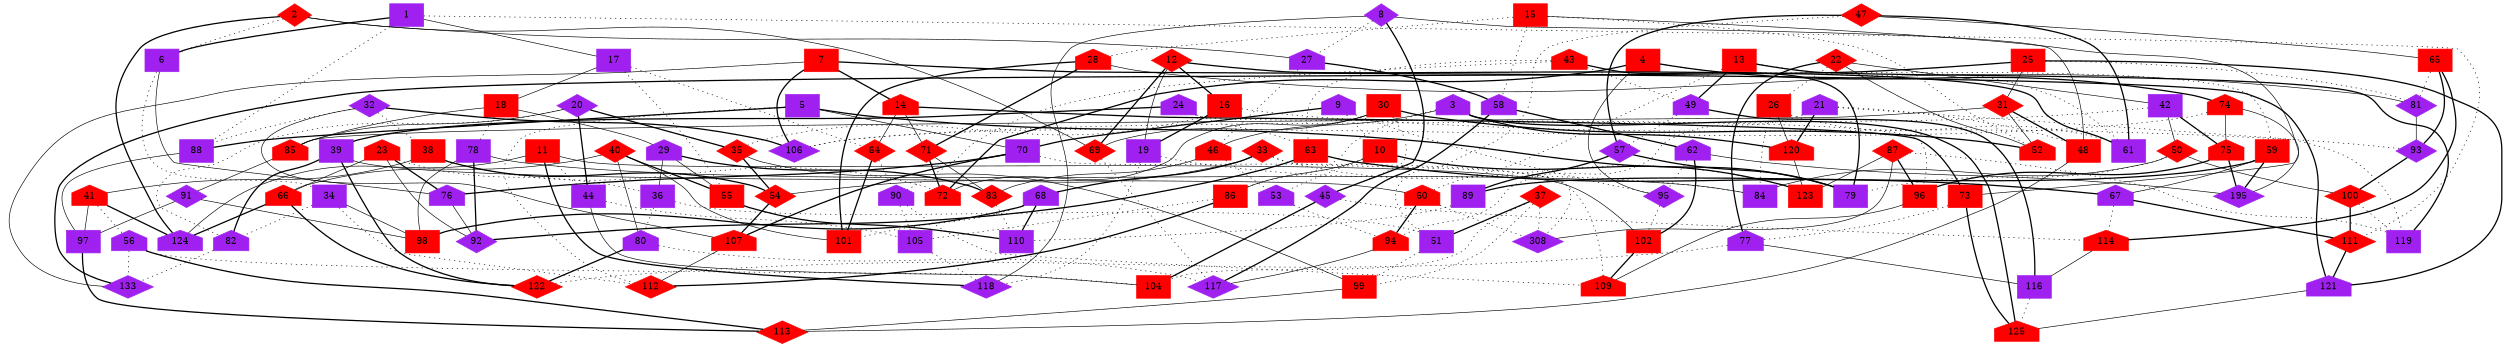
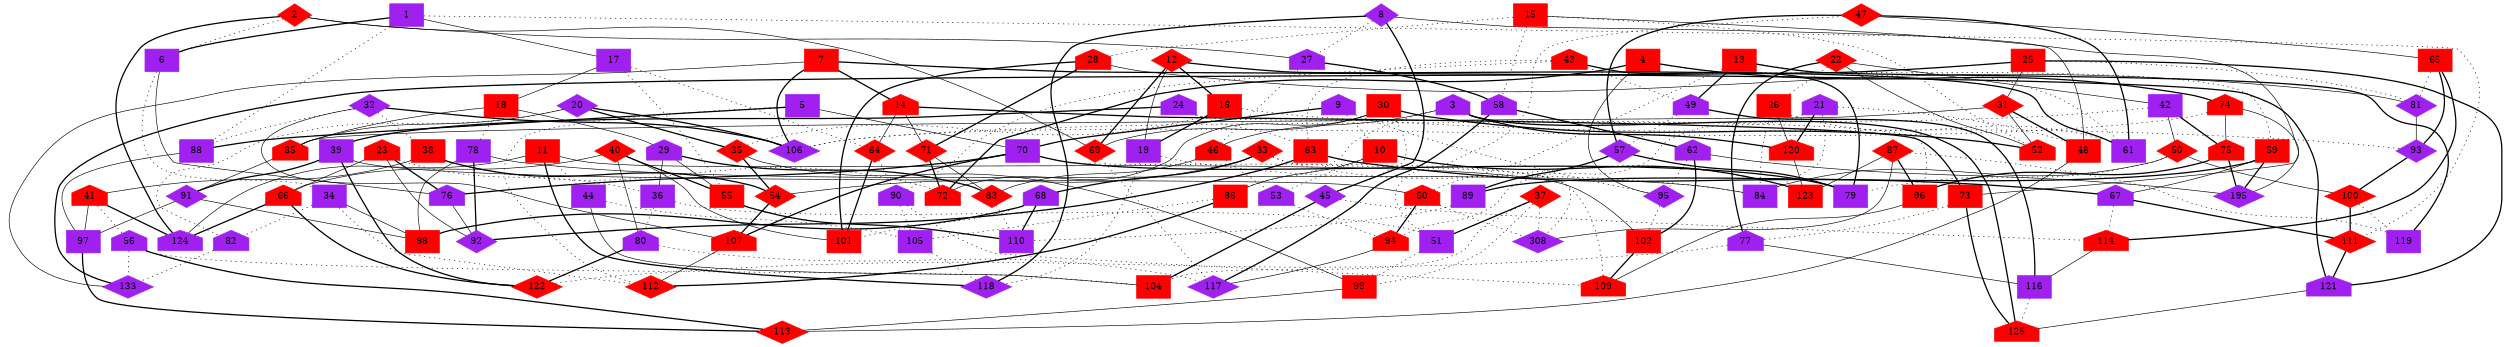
(1098, 39) -> (1098, 39)
(2141, 129) -> (1819, 162)
(1328, 135) -> (1437, 167)
(583, 151) -> (688, 123)
(254, 192) -> (289, 170)
